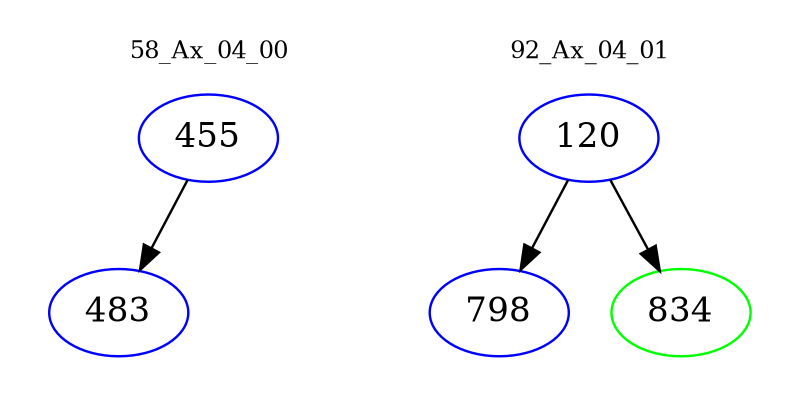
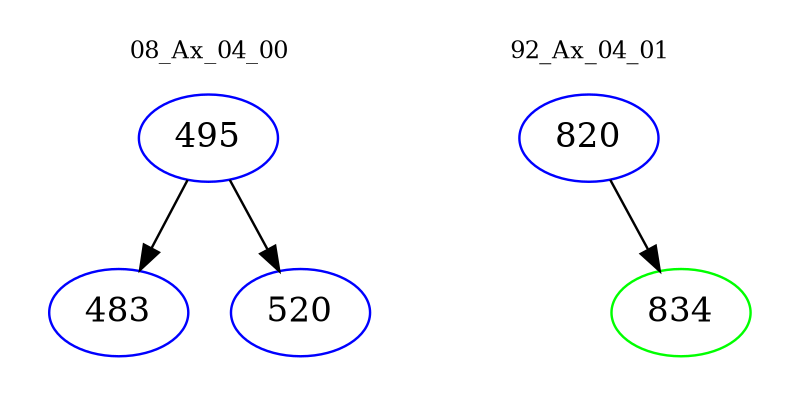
(210, 52) -> (210, 52)
(208, 138) -> (208, 138)
(589, 138) -> (589, 138)
none -> (301, 313)
(499, 313) -> none
